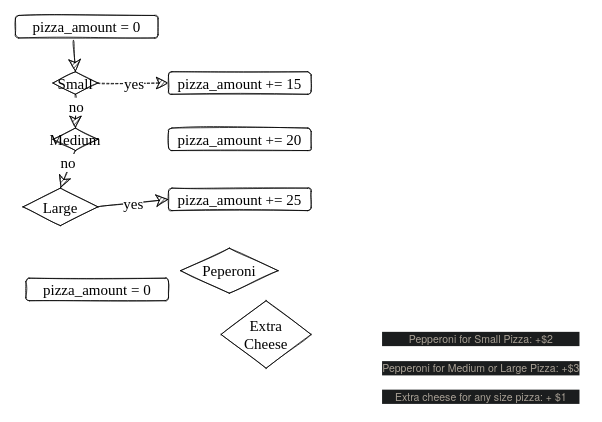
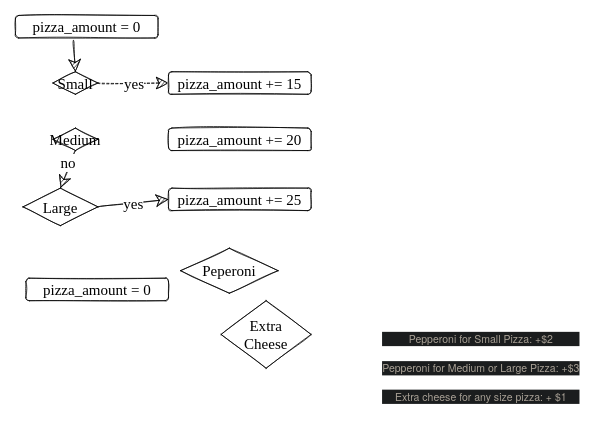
(75, 107) -> none
